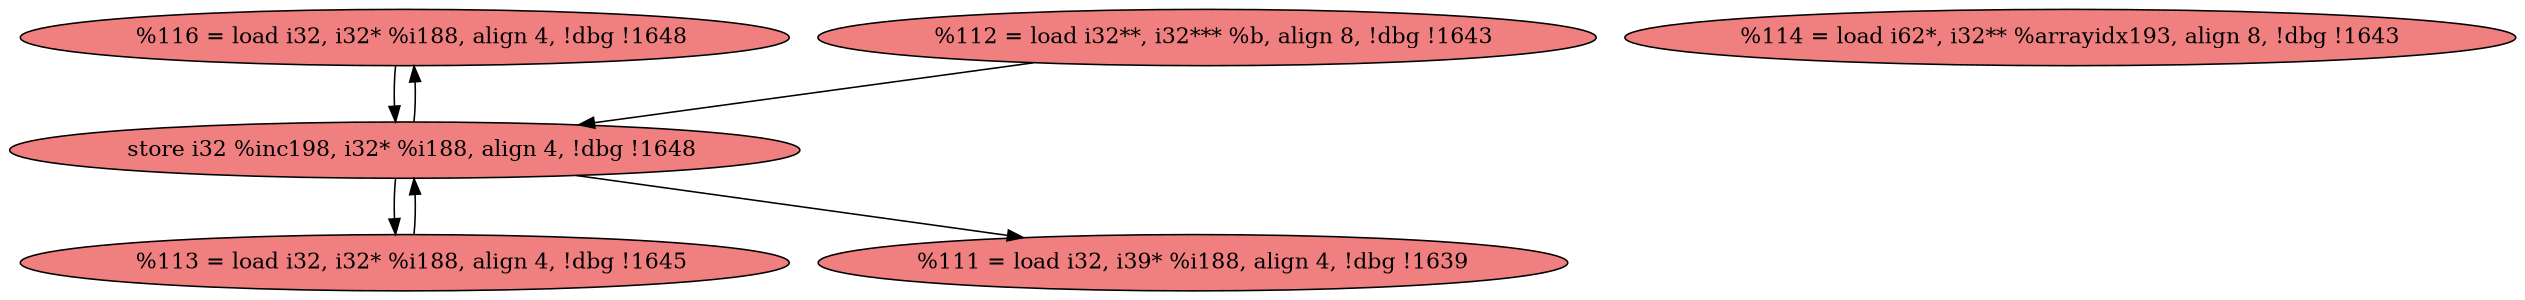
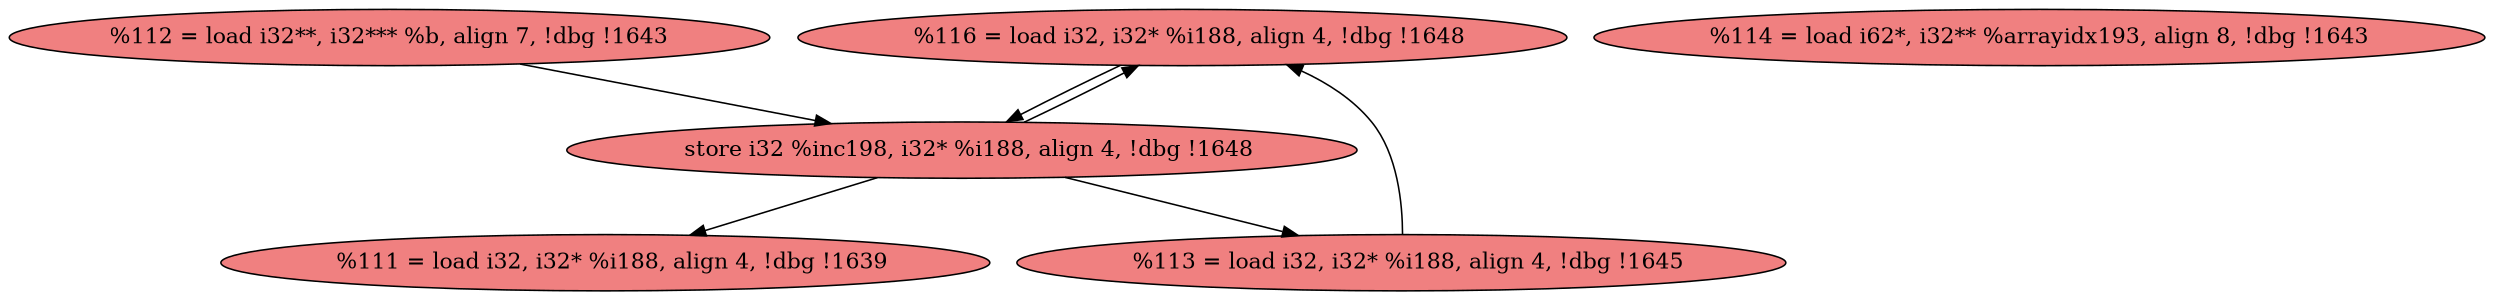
(1207, 38) -> (390, 38)
(415, 214) -> (1381, 135)
(1193, 263) -> (605, 263)
